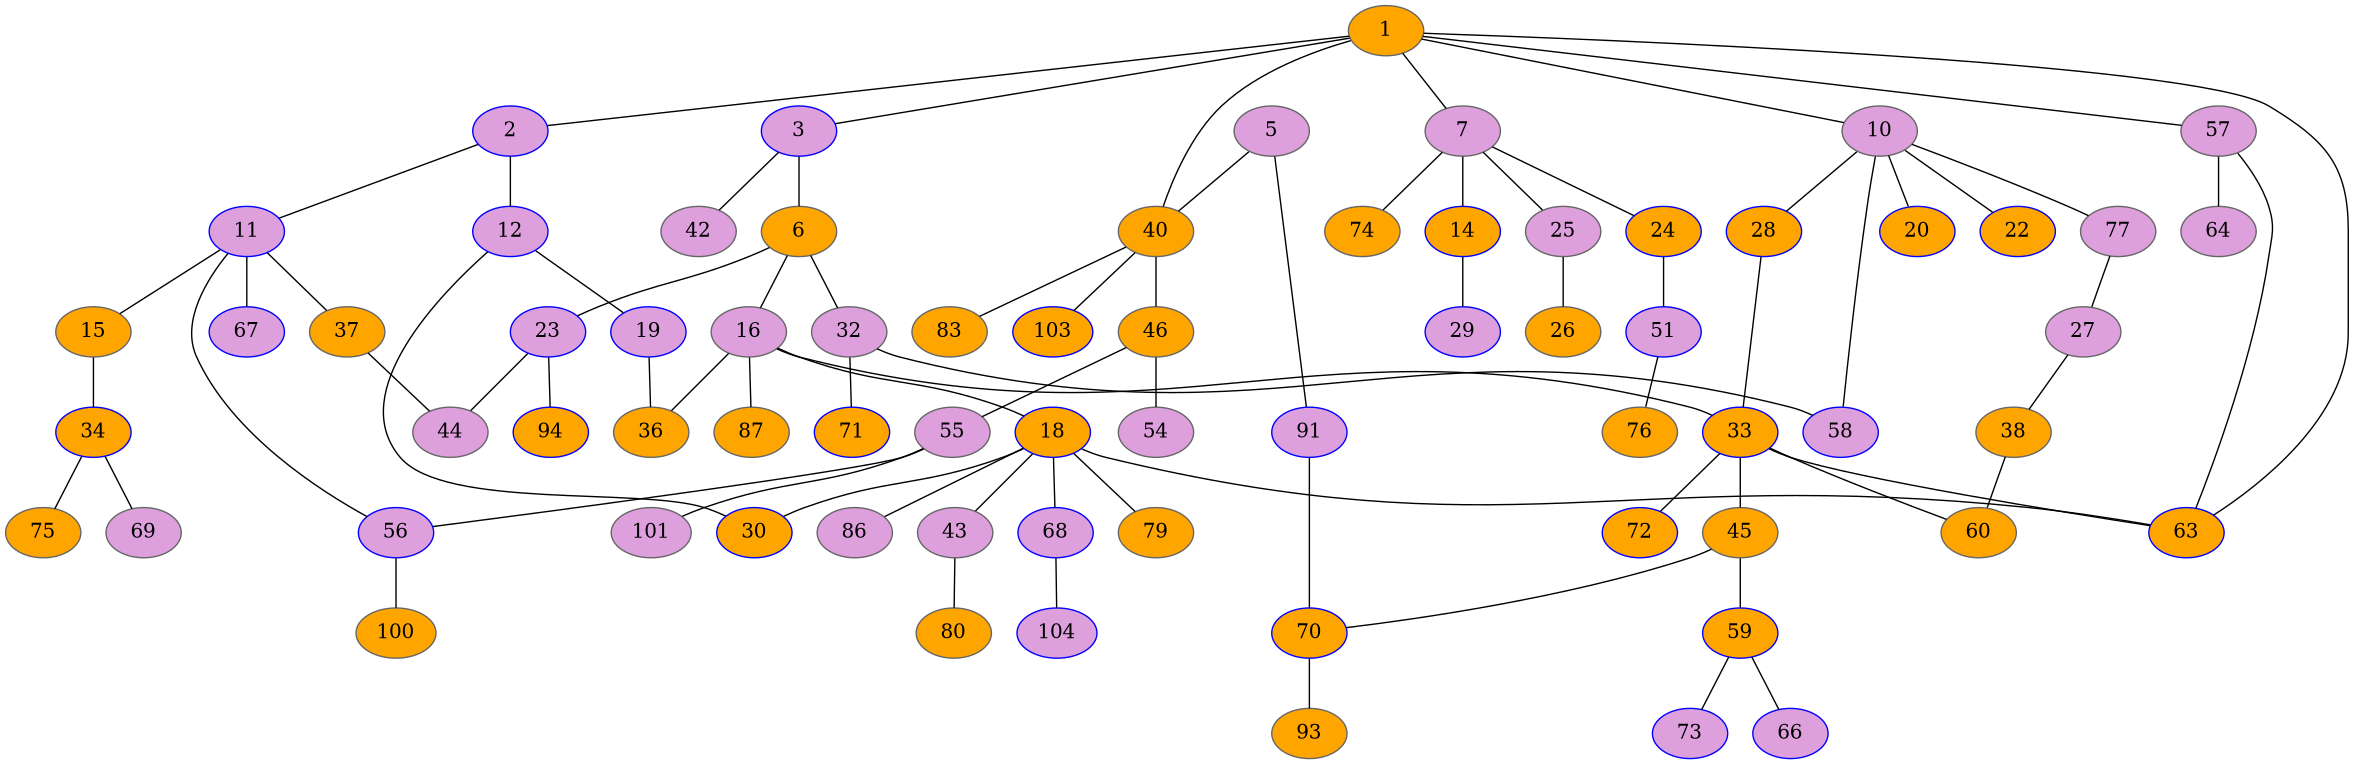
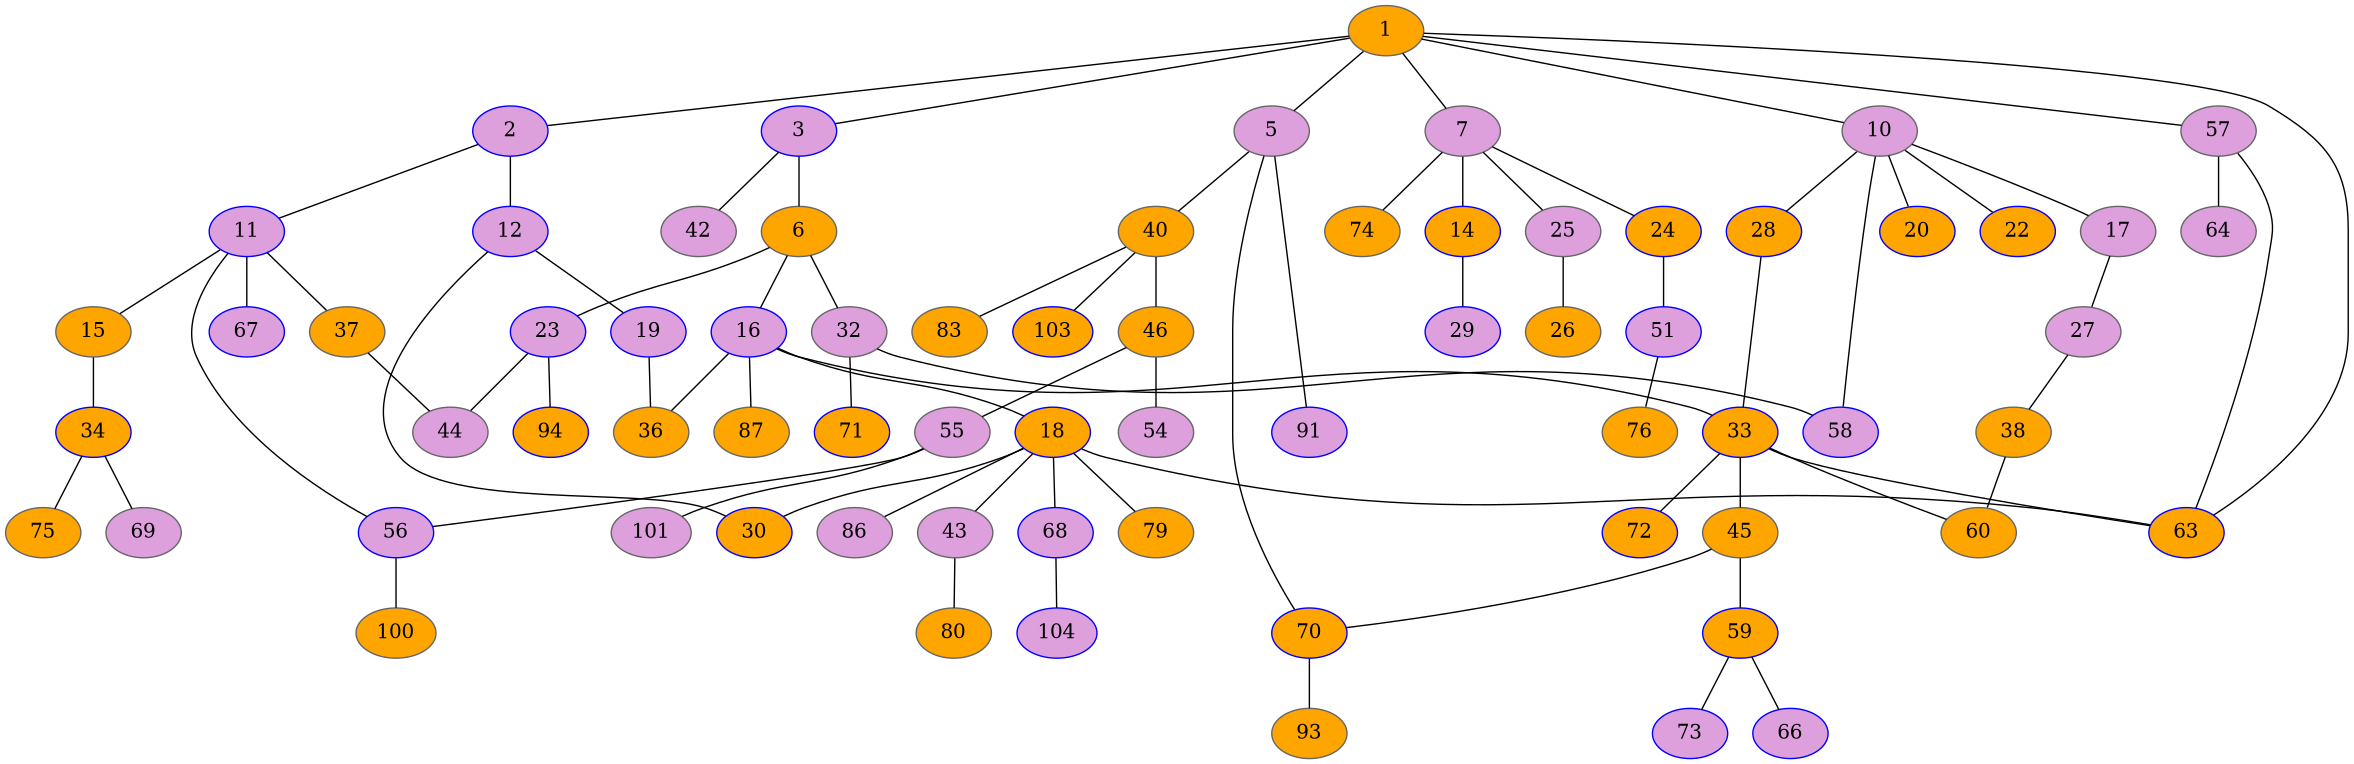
(1233, 97) -> (1329, 81)
(2118, 231) -> (2118, 231)
(749, 332) -> (749, 332)
(1309, 533) -> (1233, 399)
